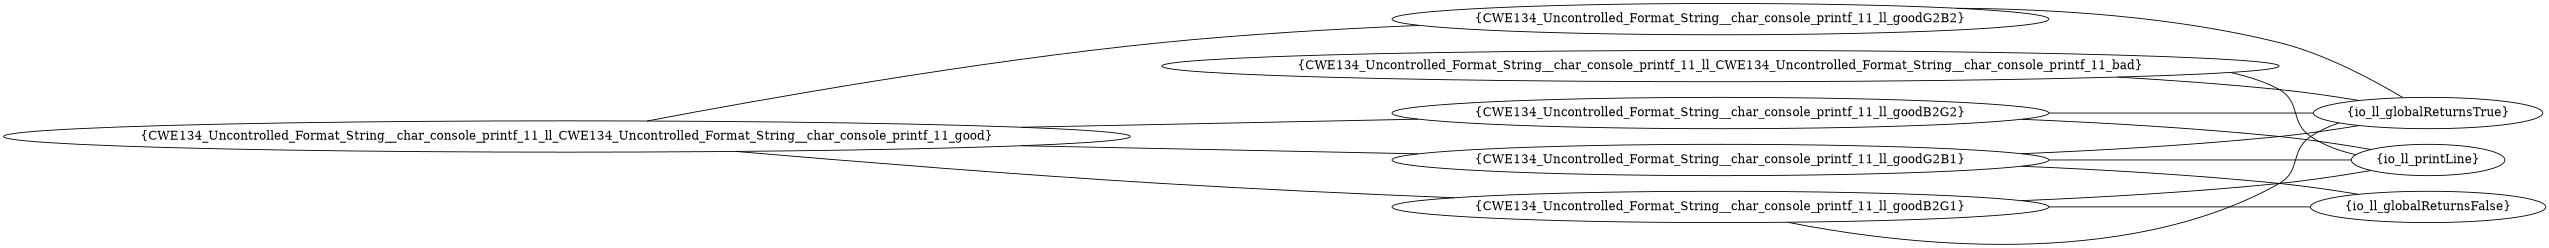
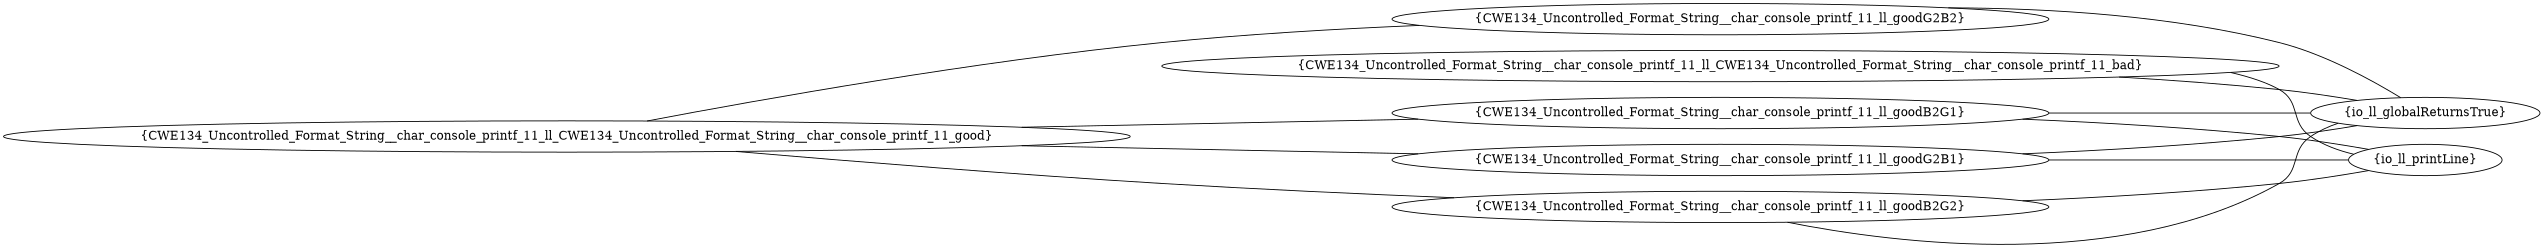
(2428, 207) -> none
